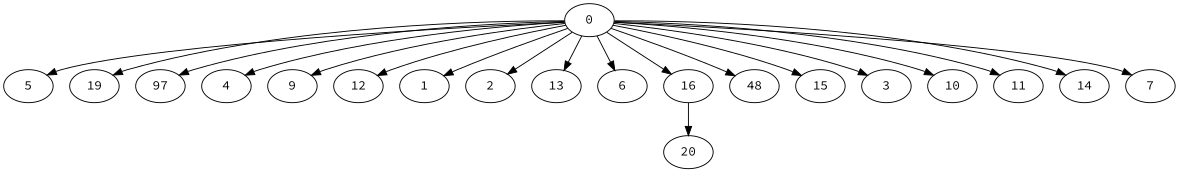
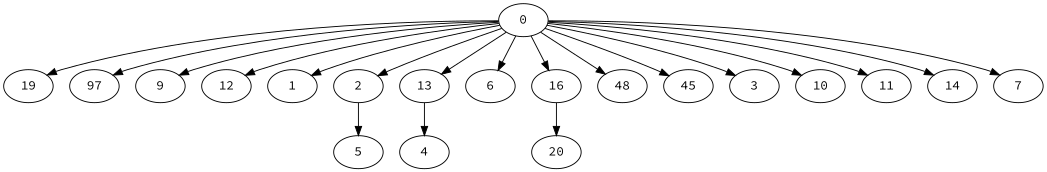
(408, 38) -> (424, 115)
(182, 50) -> (358, 115)
(820, 86) -> (688, 86)
